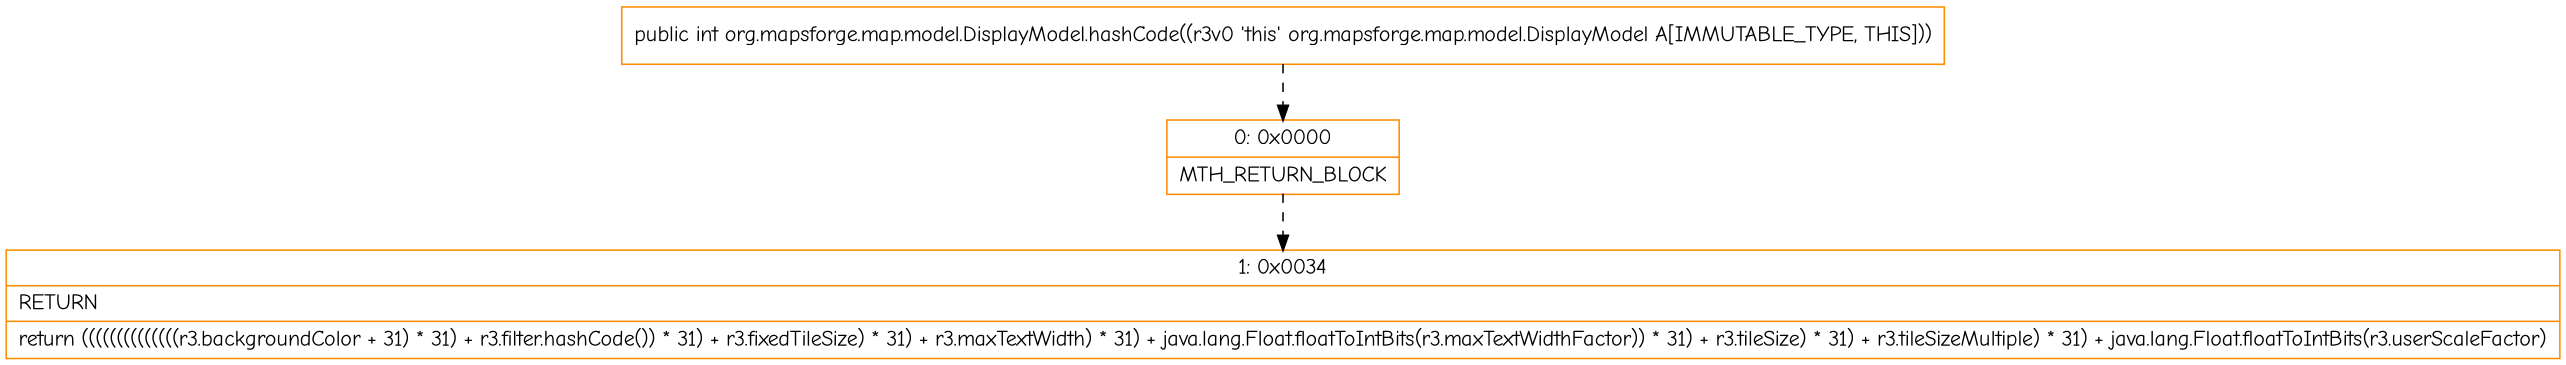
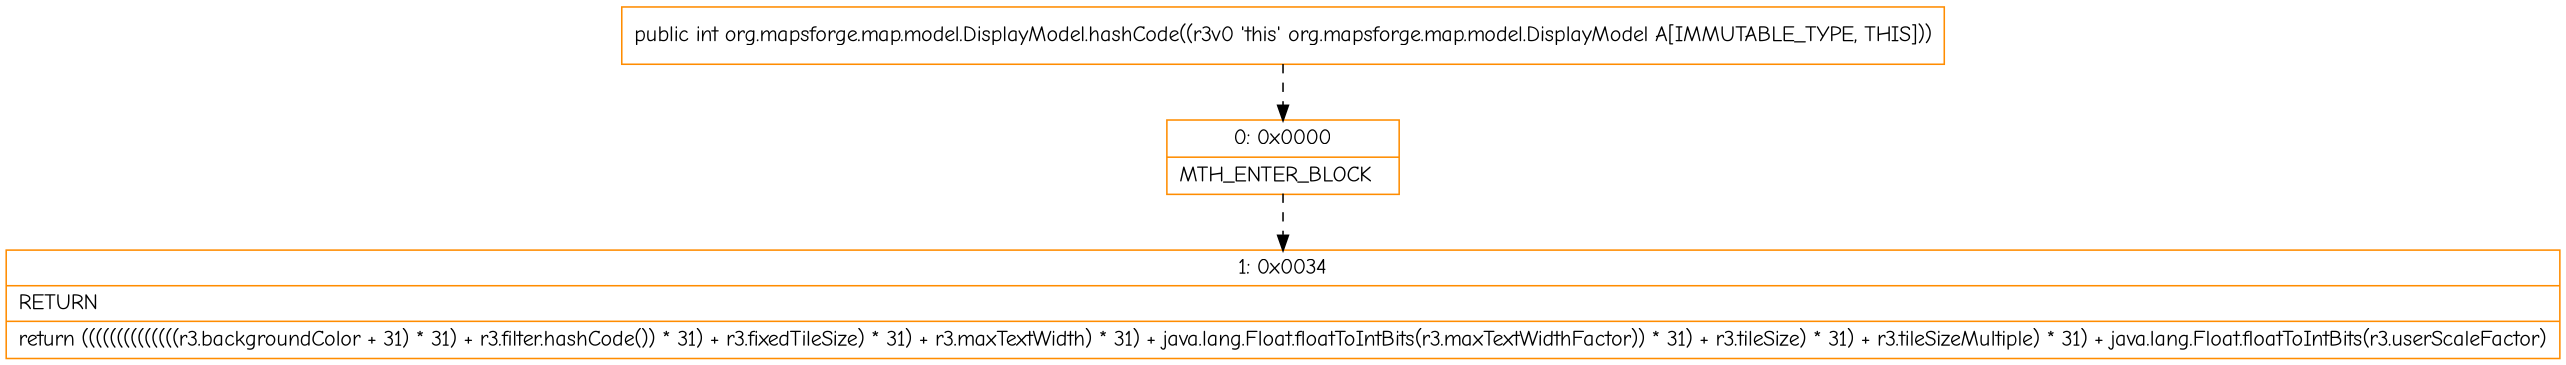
(1283, 175) -> (1275, 175)
